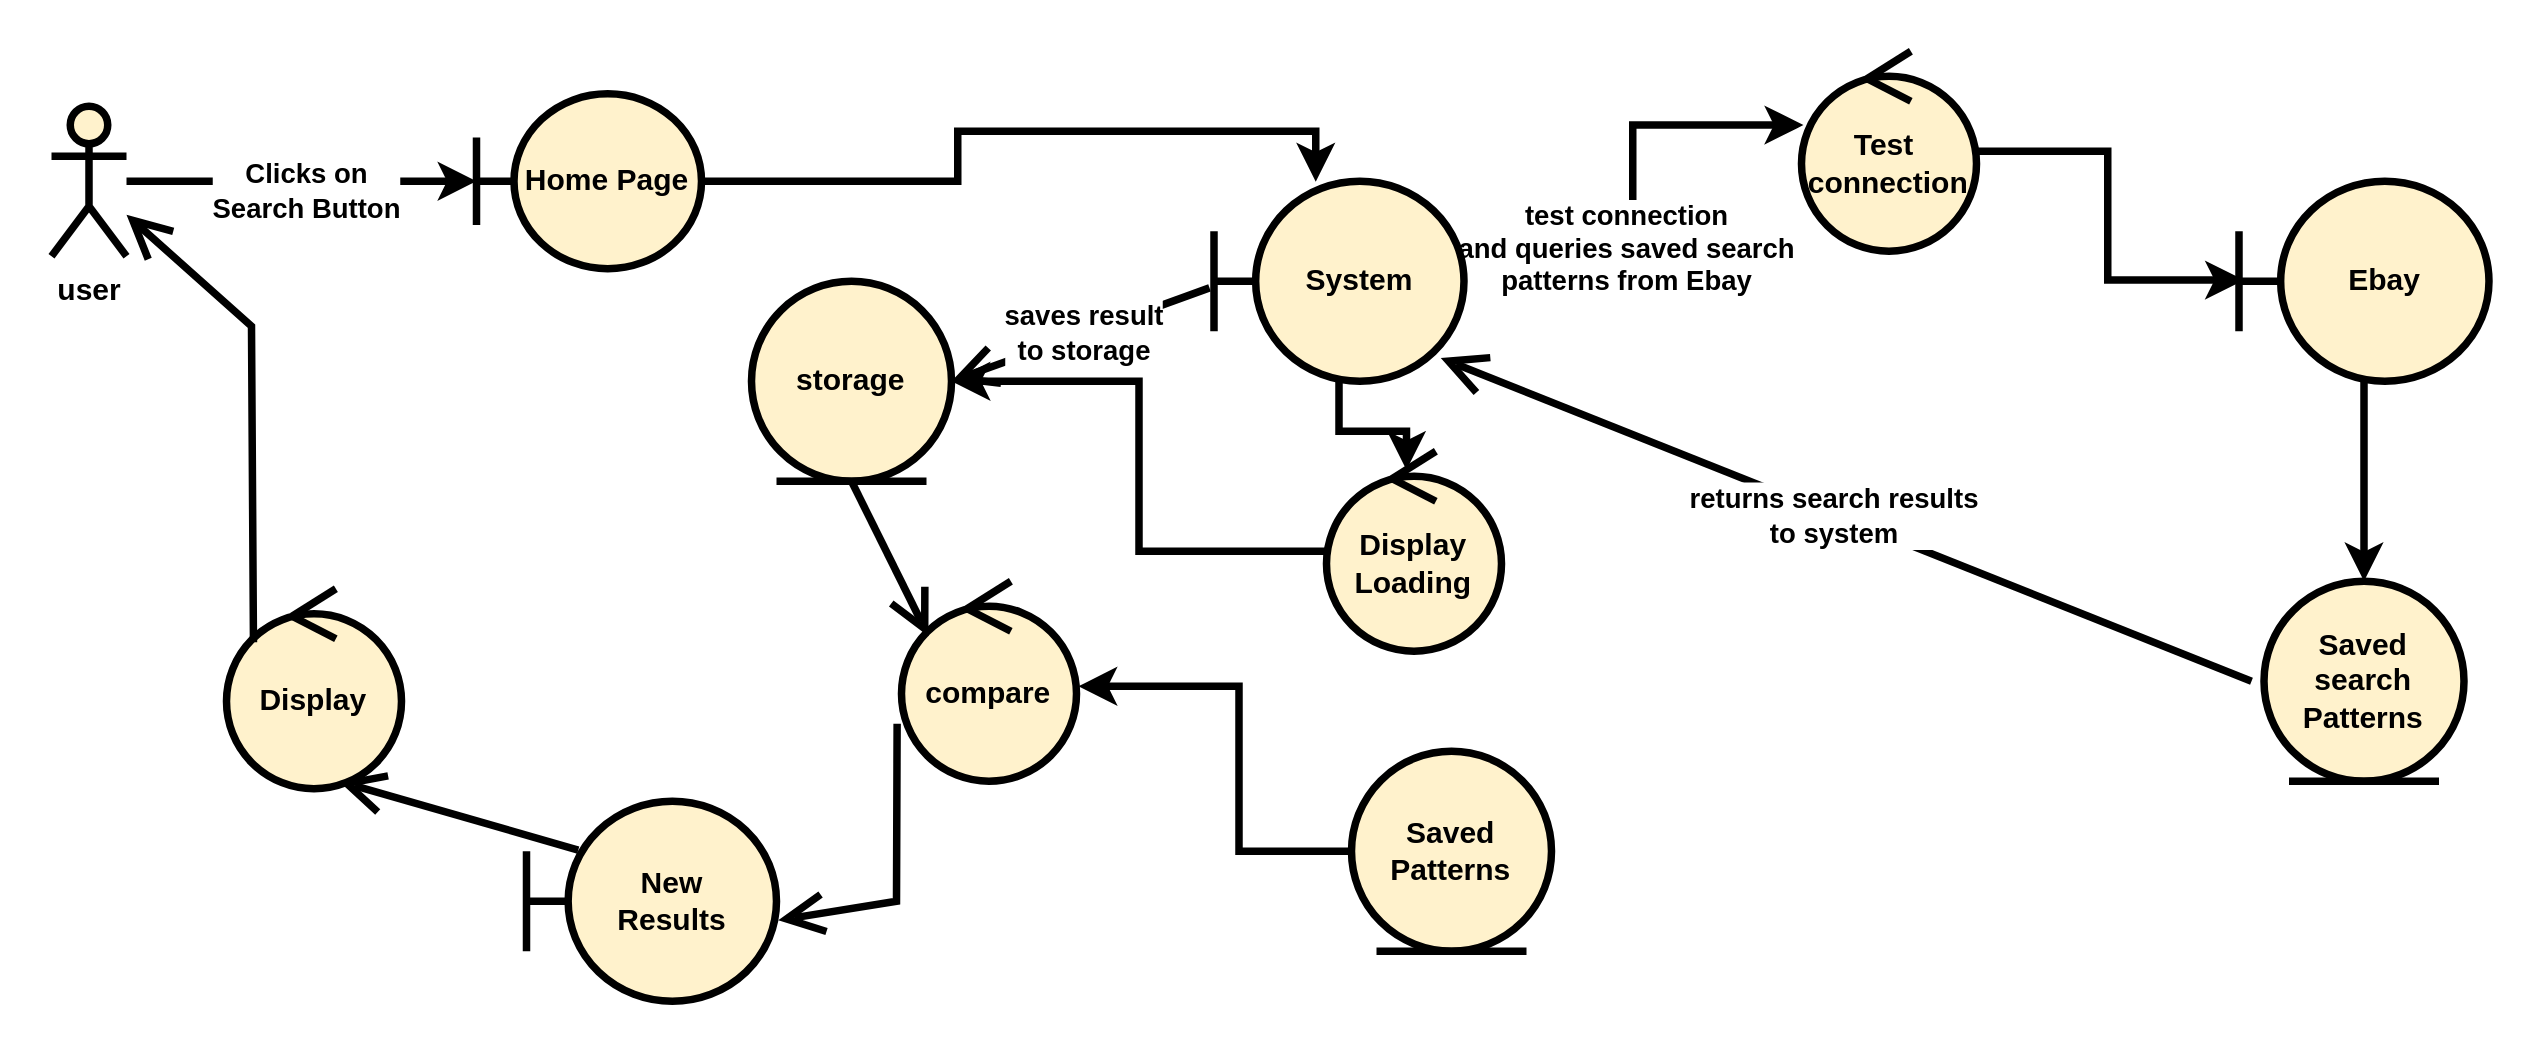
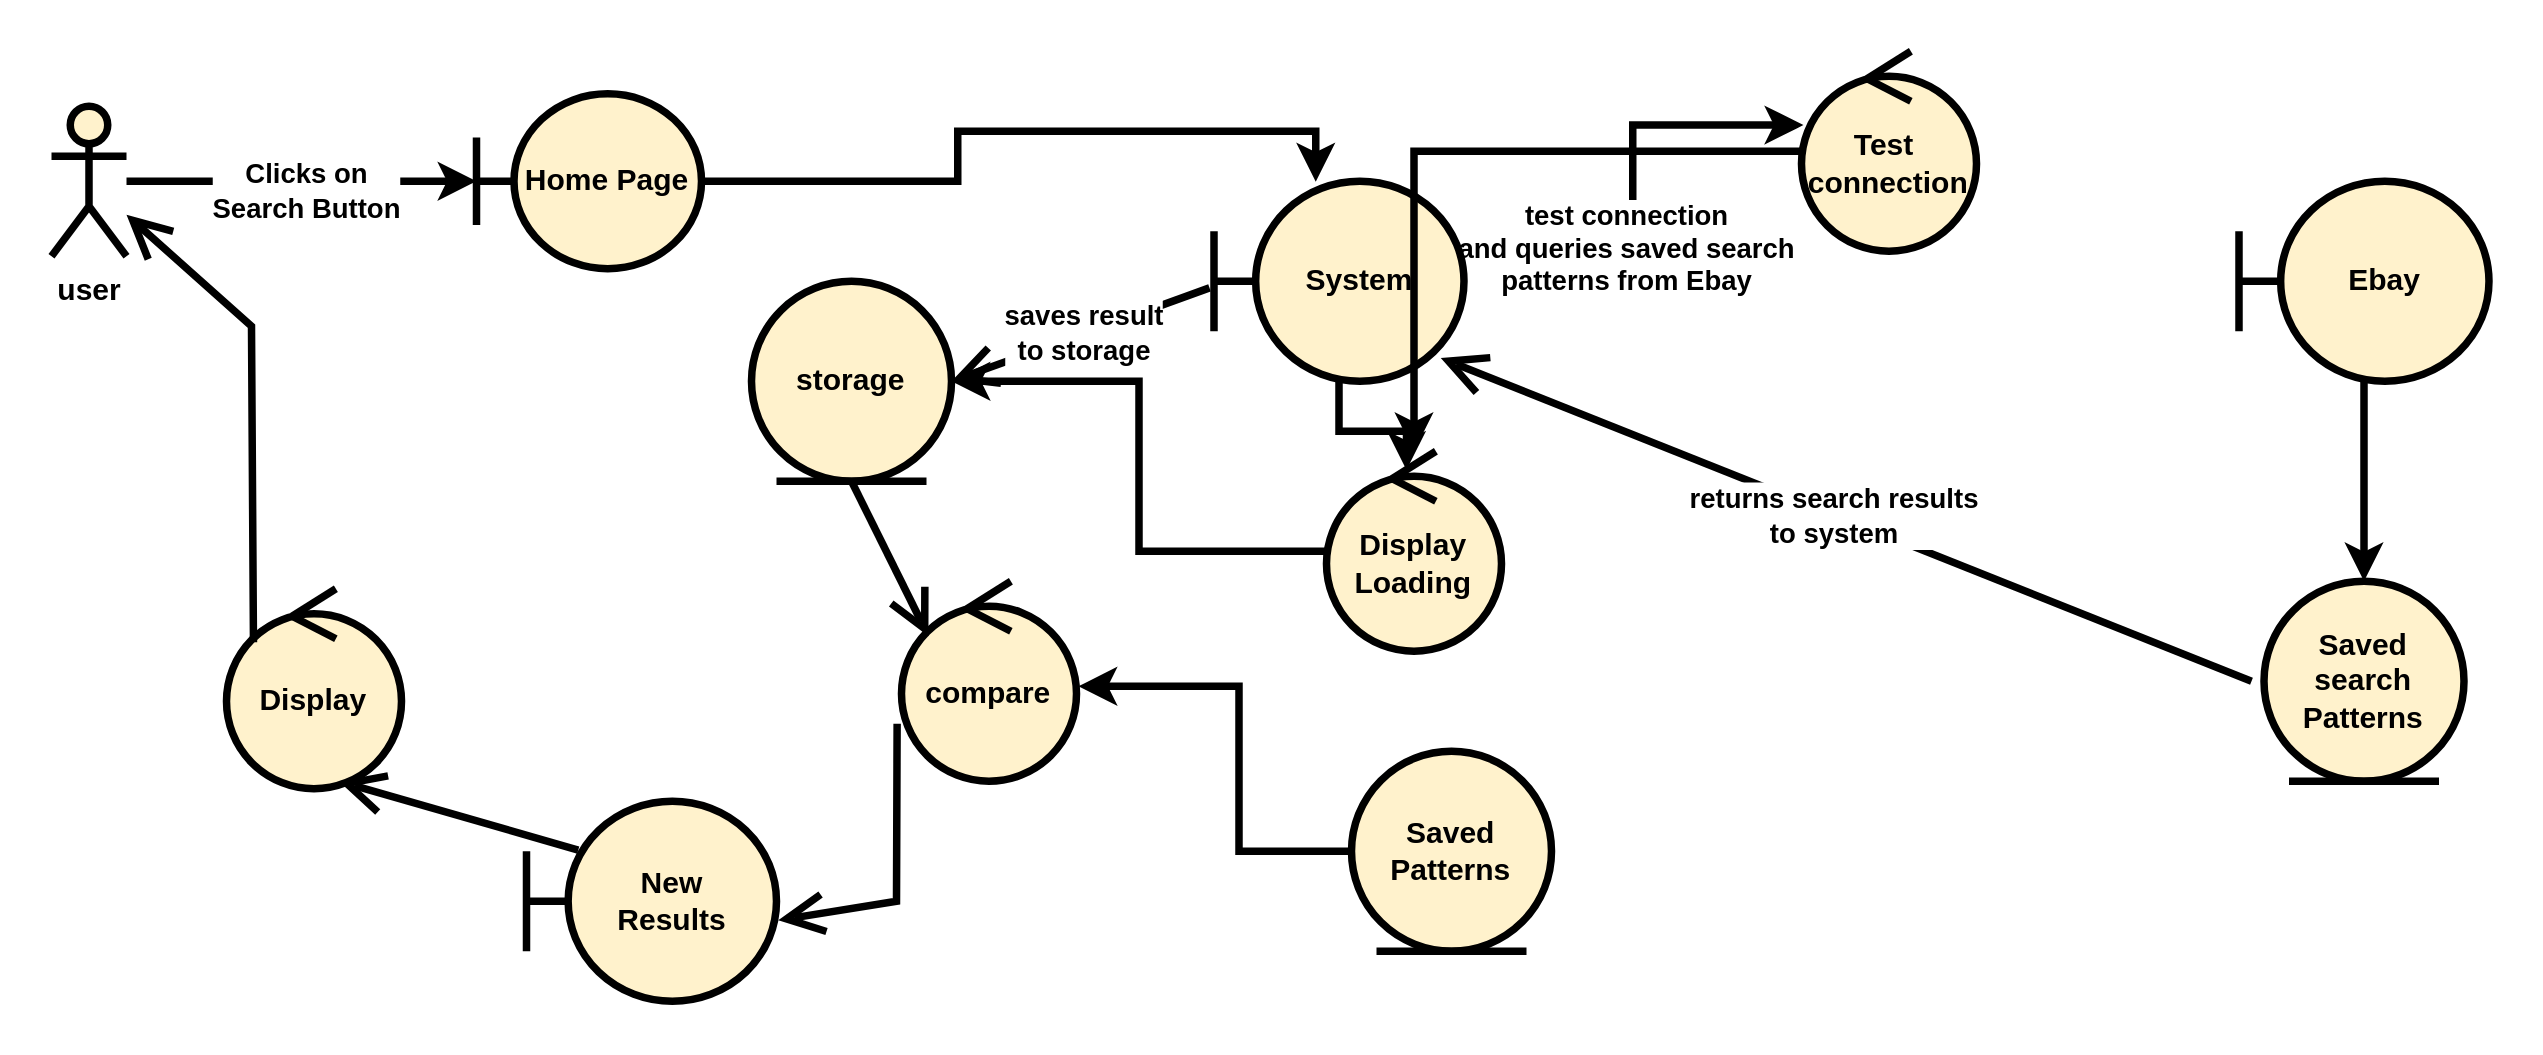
(2108, 206) -> (1414, 181)
